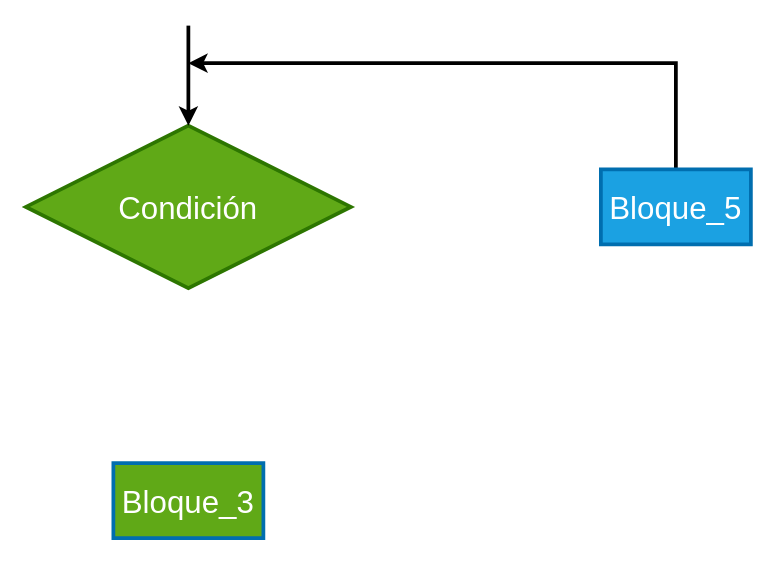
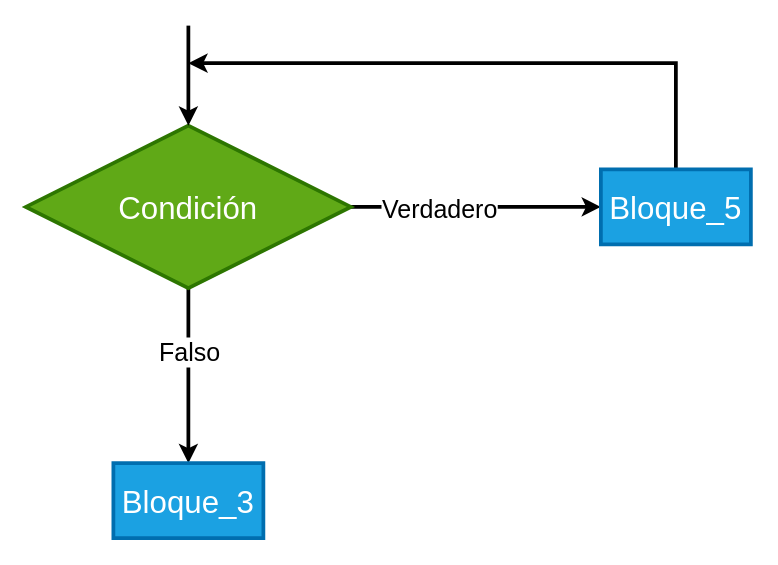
none -> (469, 207)
none -> (188, 369)
(188, 501) -> (188, 501)
